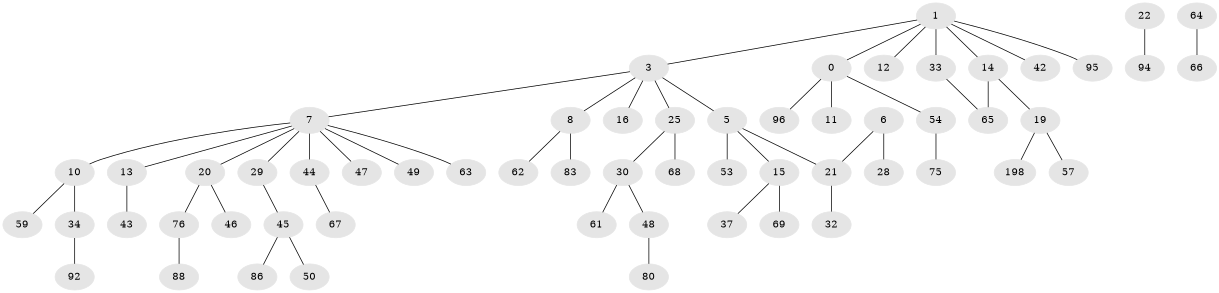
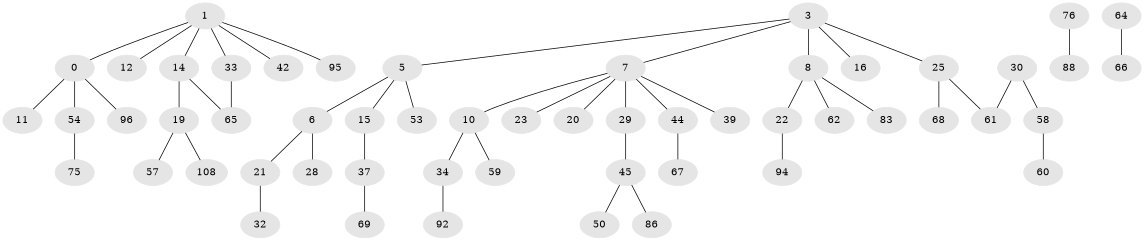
(792, 42) -> none
none -> (795, 94)
(649, 146) -> (965, 94)
(779, 146) -> (357, 94)
(127, 173) -> (521, 120)
(362, 173) -> none
(414, 173) -> (730, 120)
(466, 173) -> none
(1015, 173) -> (207, 173)
(192, 199) -> none
(779, 199) -> (365, 199)
(127, 225) -> none
(231, 225) -> none
(649, 225) -> (1043, 120)
(649, 277) -> (1043, 173)
